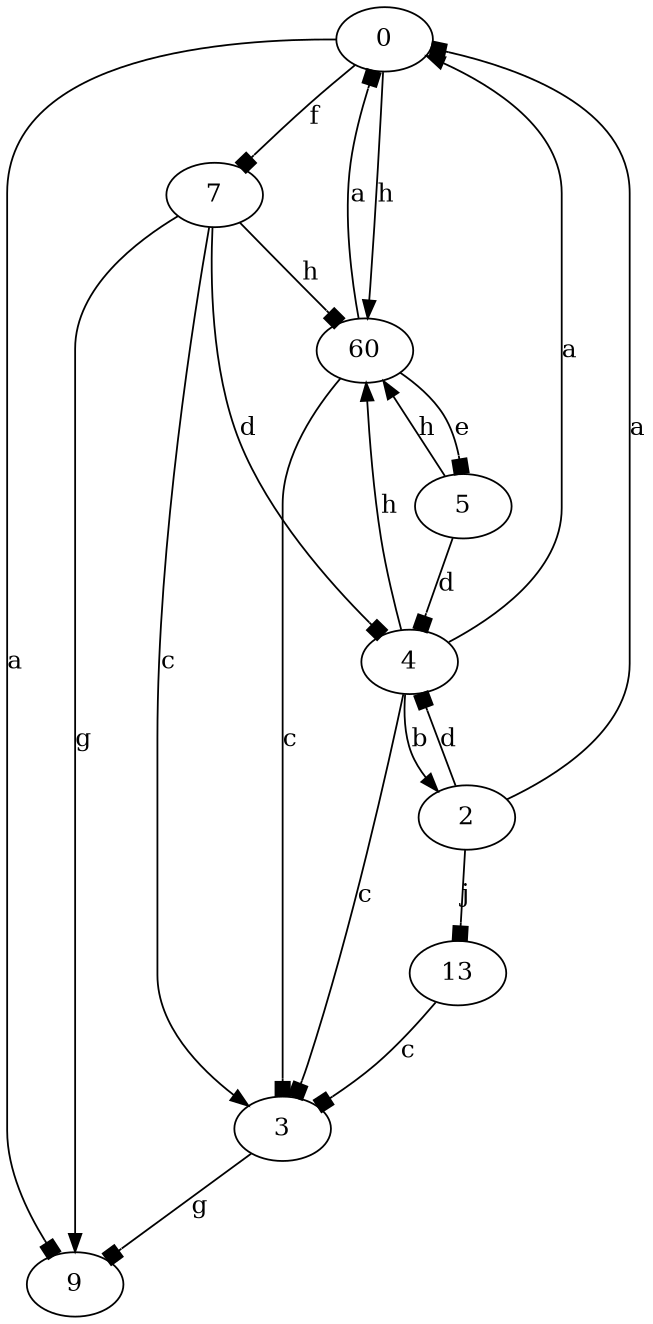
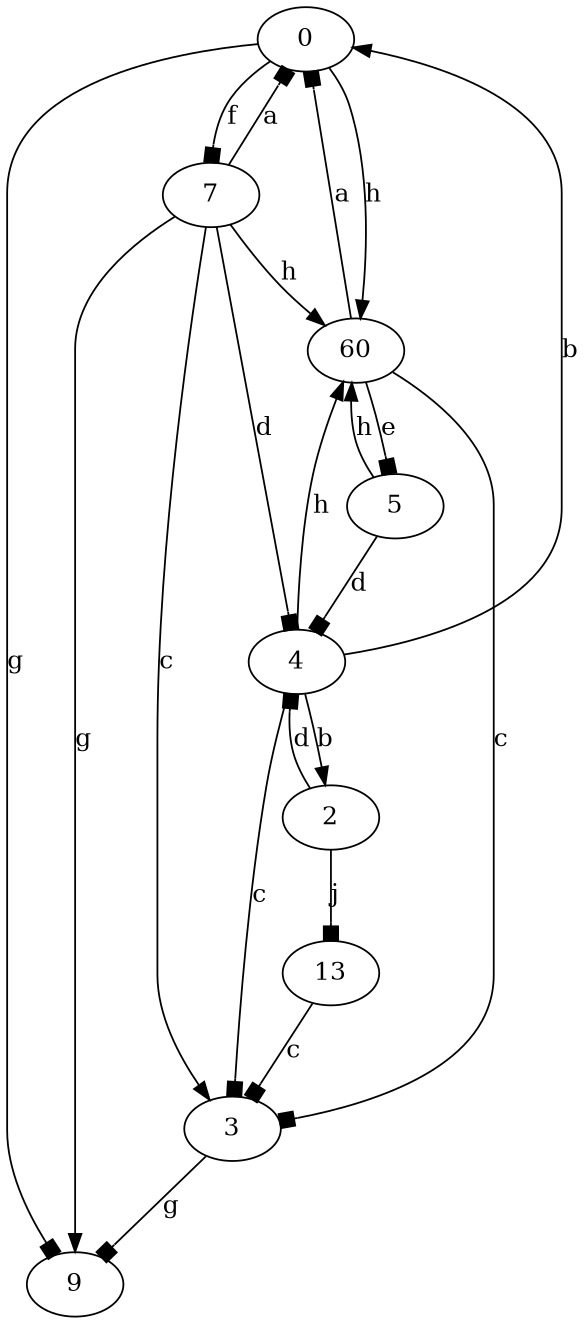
(283, 267) -> (268, 272)
(570, 351) -> (571, 351)
(630, 401) -> (254, 125)
(15, 662) -> (16, 662)
